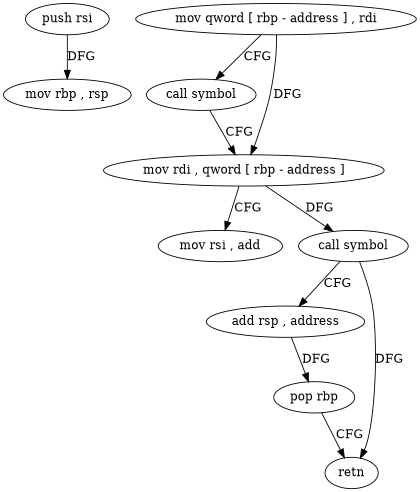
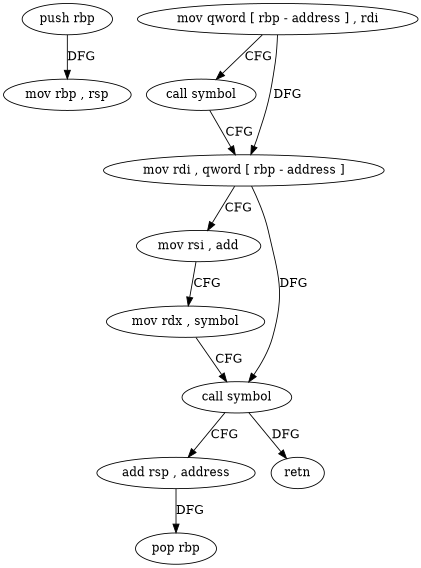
(67, 19) -> (67, 19)
none -> (186, 322)
(331, 431) -> none
